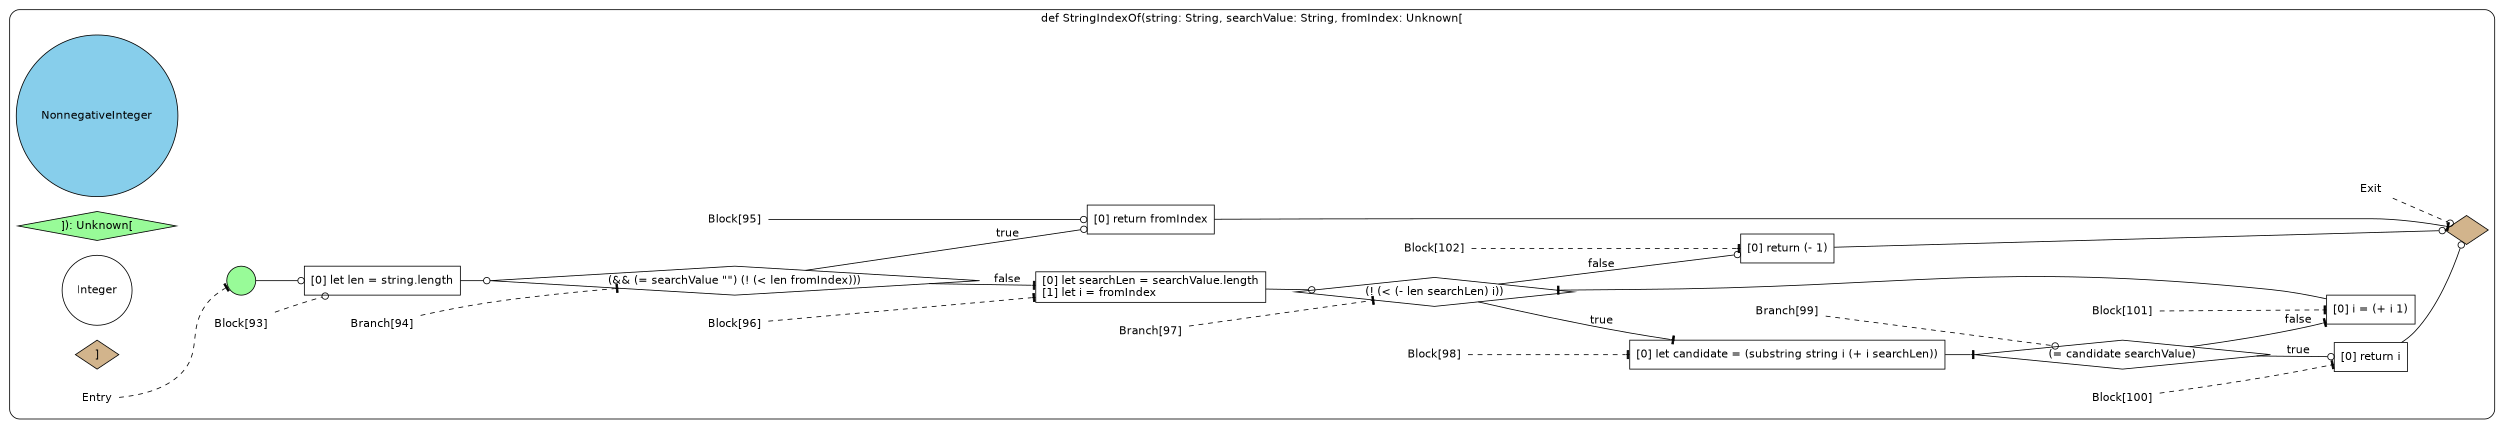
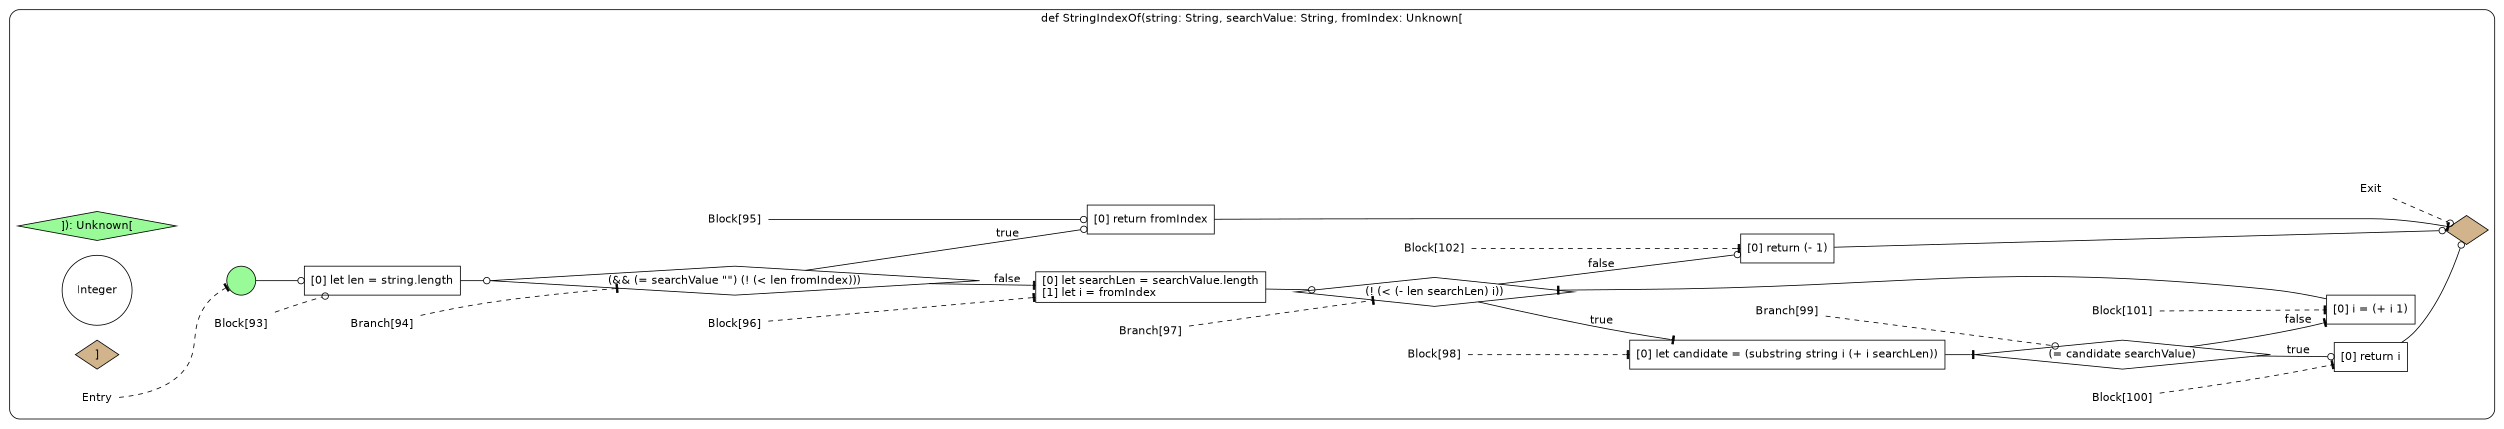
(97, 116) -> none
